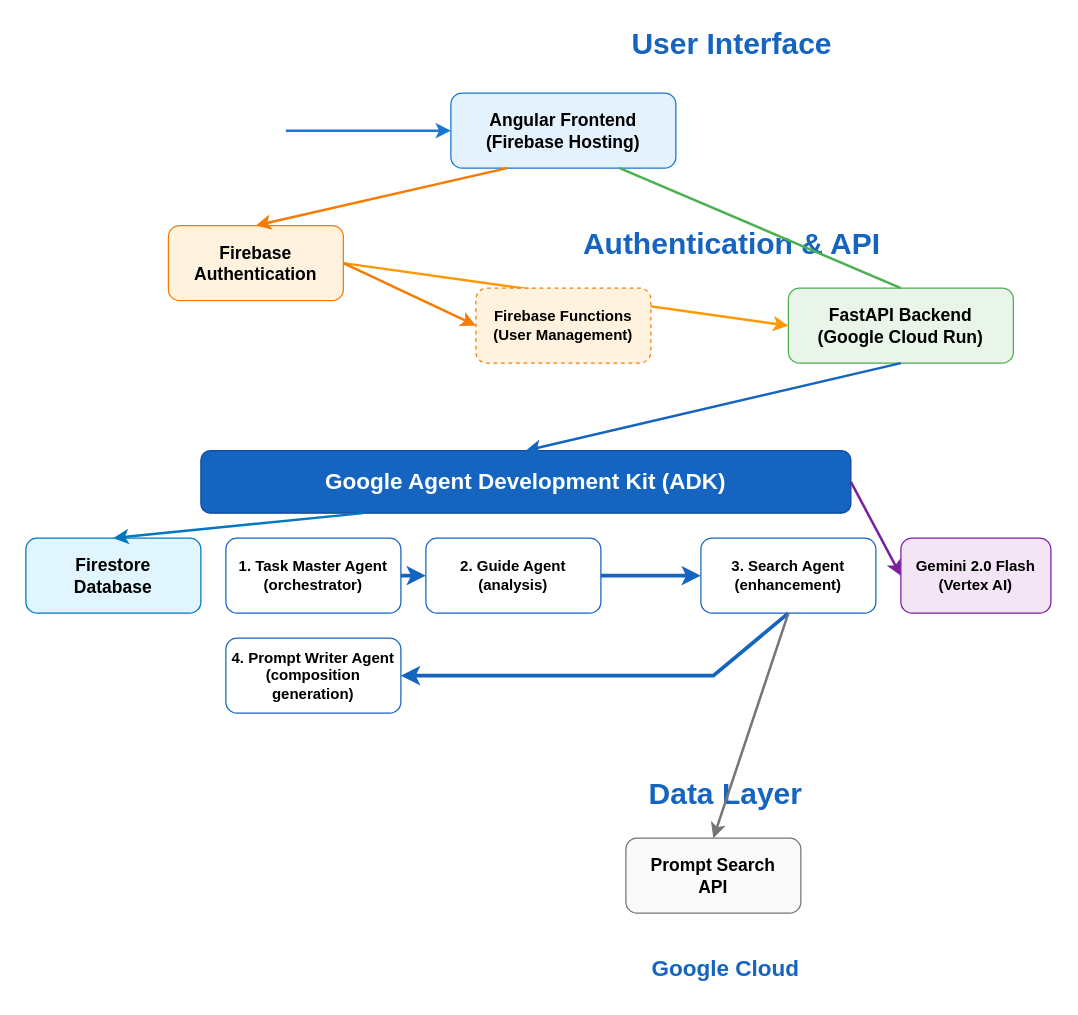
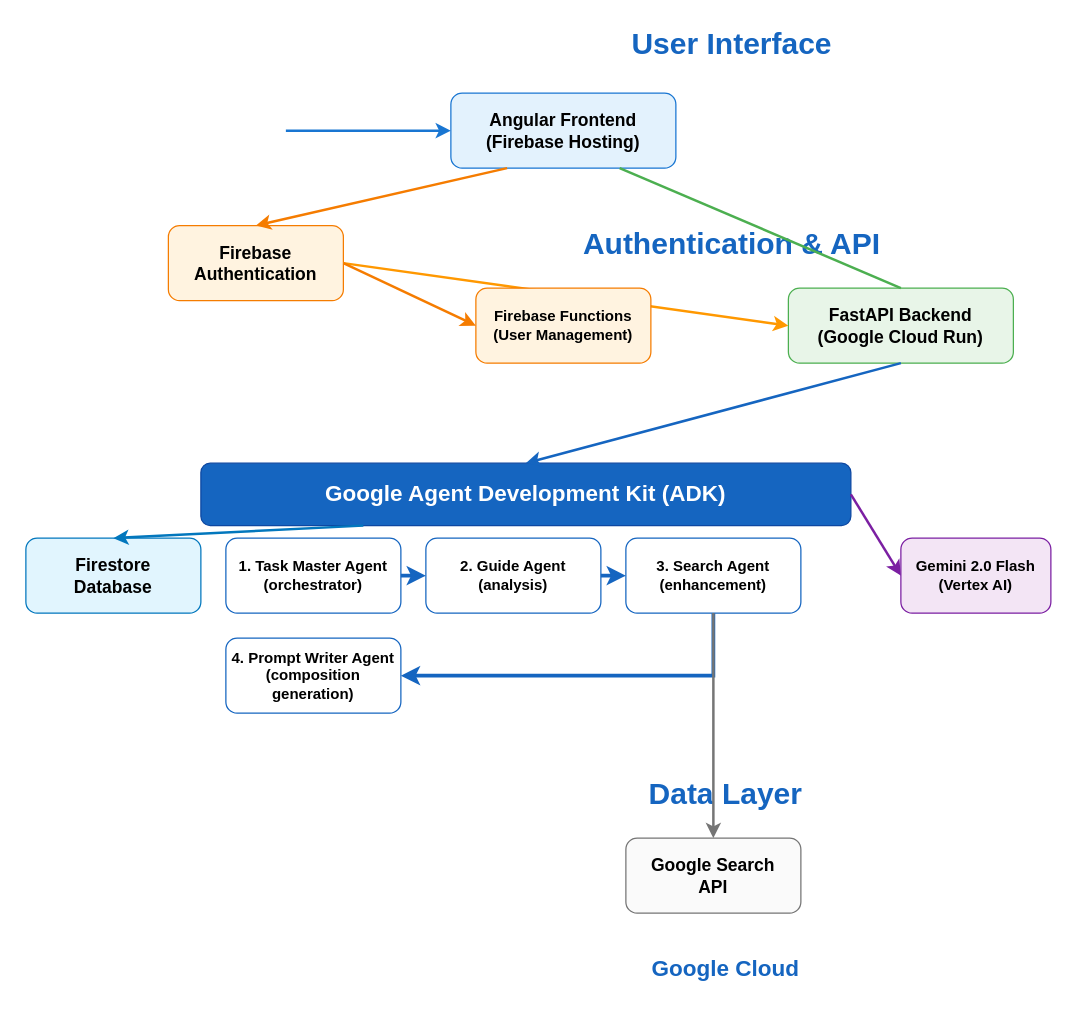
(563, 326) -> (563, 326)
(526, 482) -> (526, 494)
(788, 576) -> (713, 576)
(713, 876) -> (713, 876)
